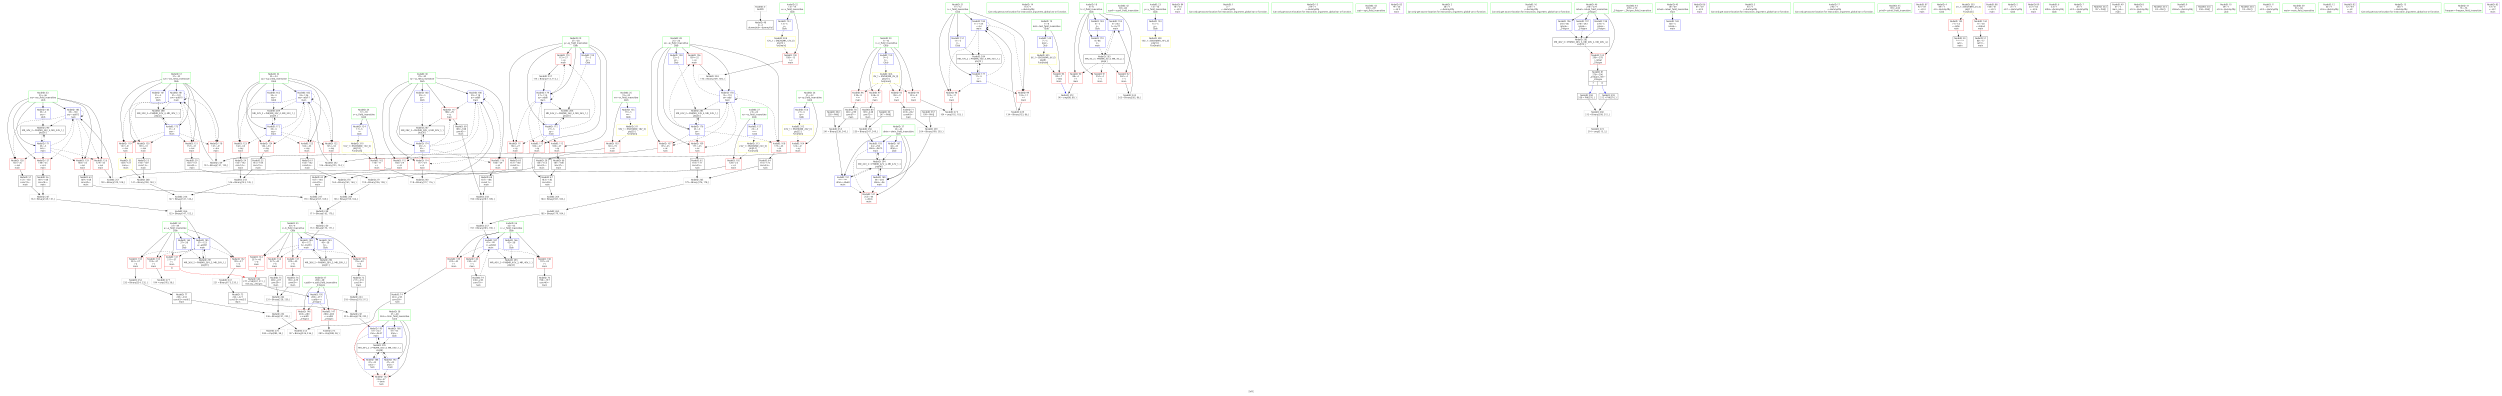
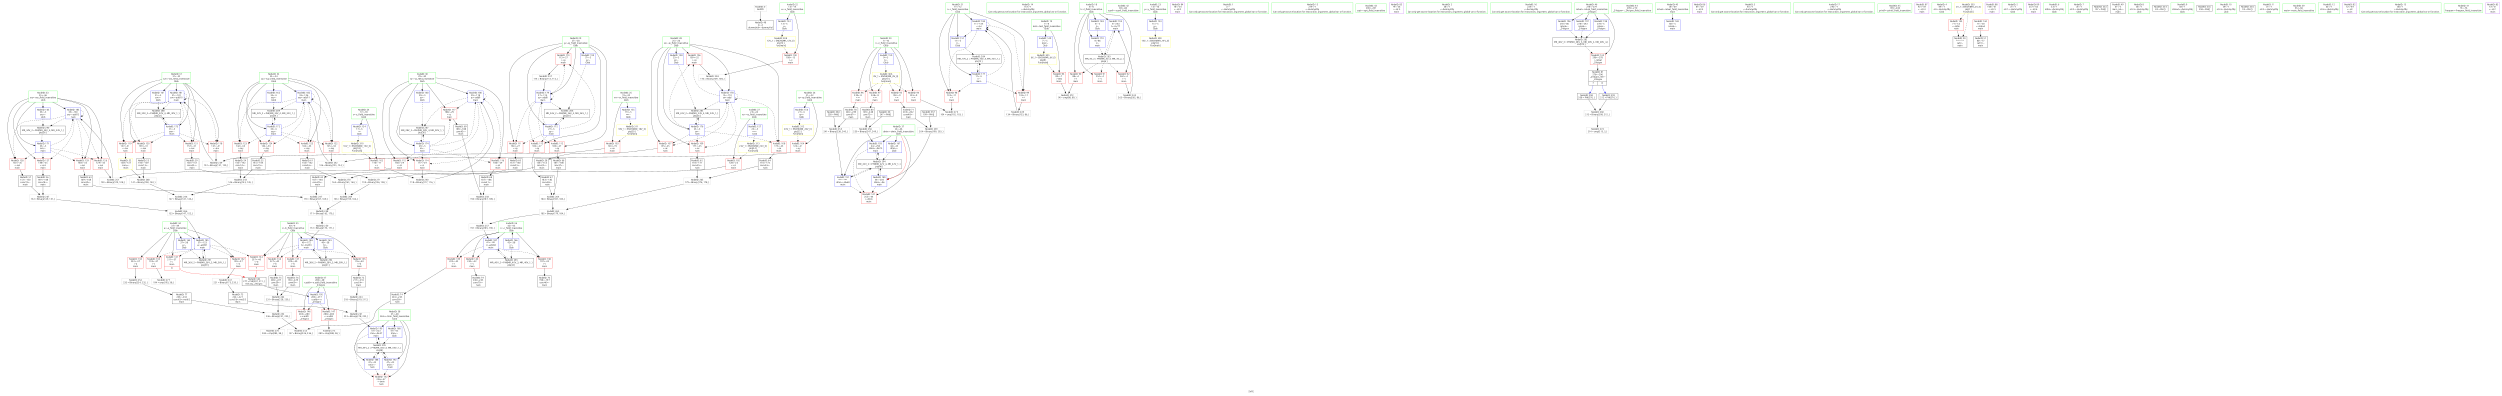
(1974, 16) -> (1967, 25)
(979, 42) -> (969, 33)
(1063, 88) -> (1063, 88)
(436, 122) -> (442, 107)
(44, 139) -> none
(906, 162) -> (906, 162)
(553, 173) -> (556, 182)
none -> (553, 204)
(510, 235) -> (512, 236)
(168, 252) -> (229, 249)
(484, 263) -> (503, 254)
(358, 337) -> (358, 337)
